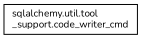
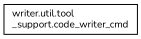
(71, 19) -> (71, 19)
